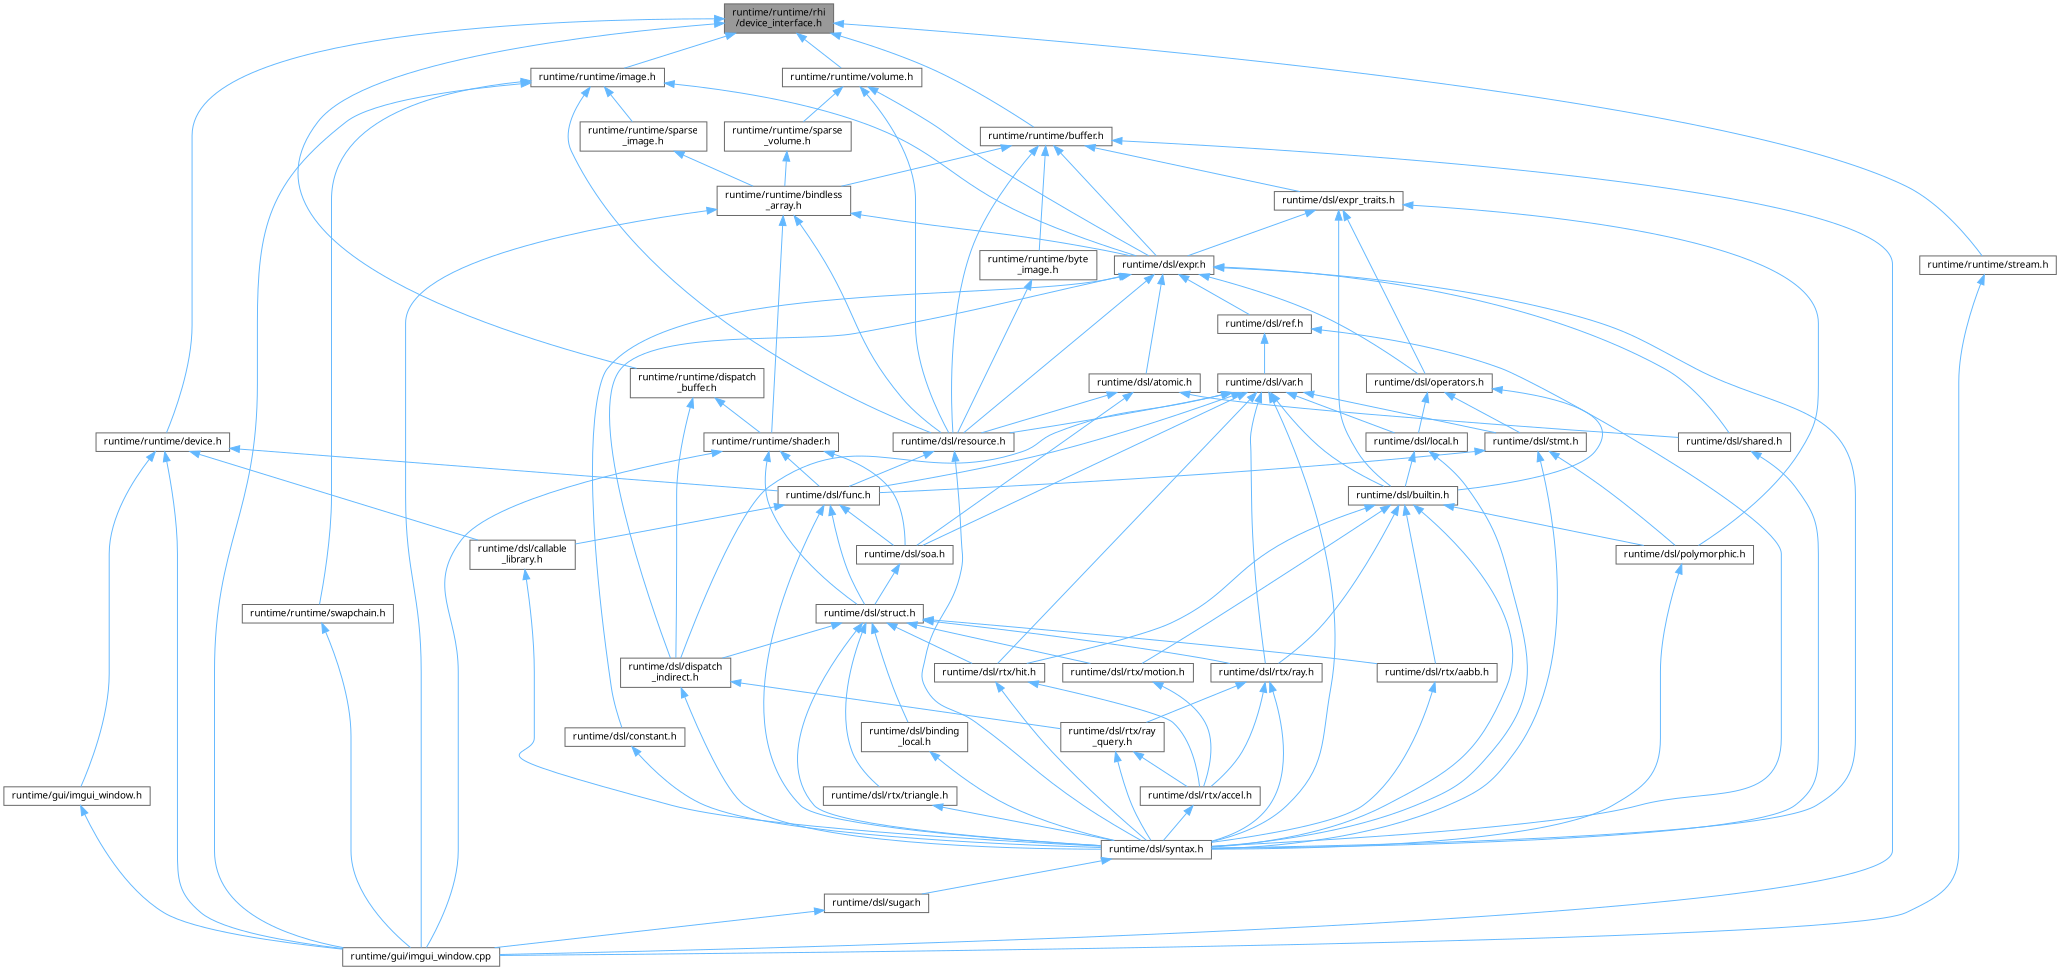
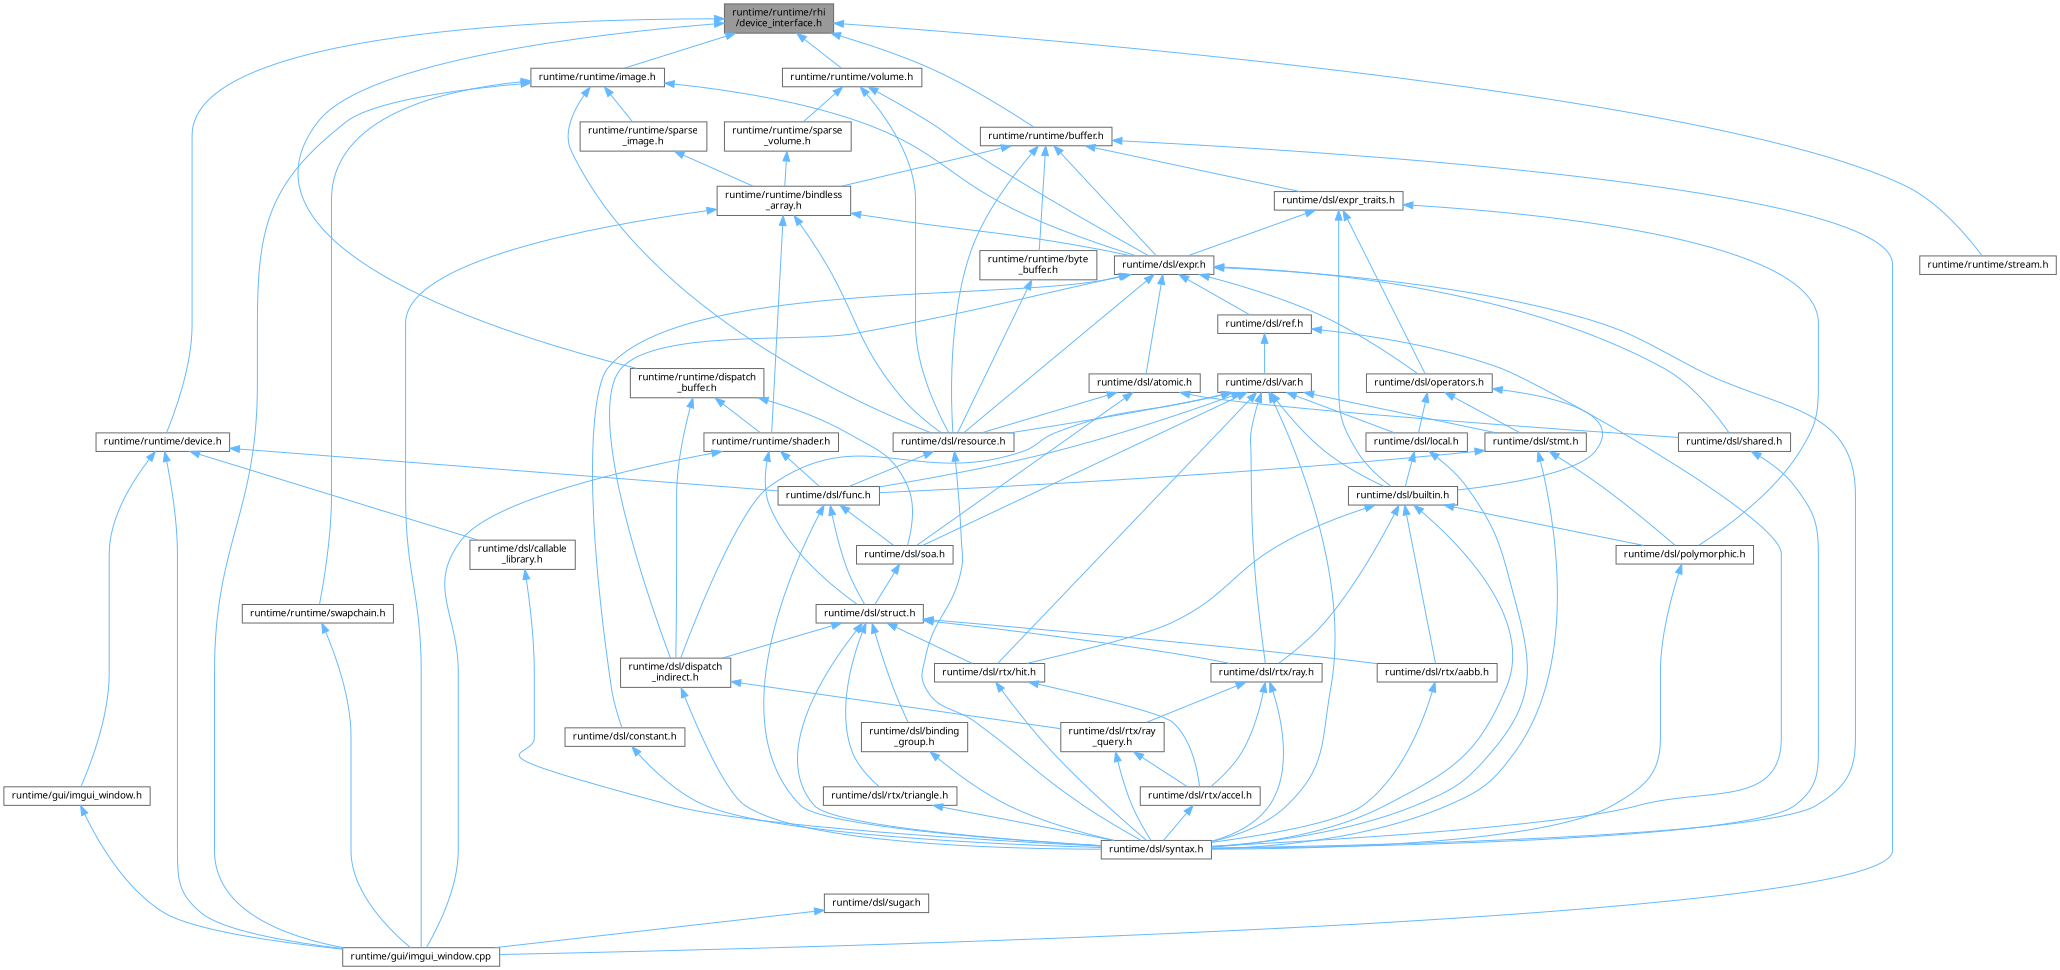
(1038, 265) -> (1038, 265)
(896, 499) -> (872, 447)
(670, 526) -> none
(1128, 673) -> none
(915, 737) -> (915, 737)
(1012, 877) -> none
(1532, 938) -> none
